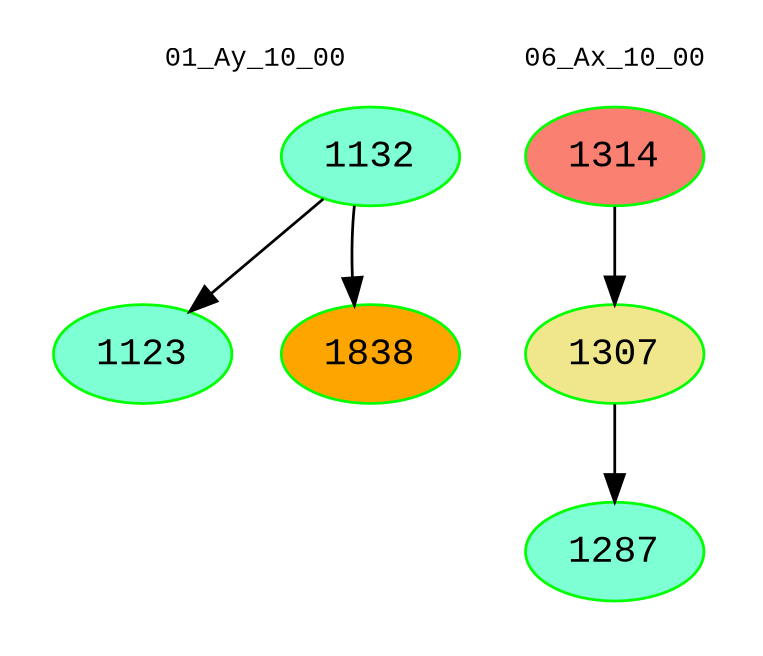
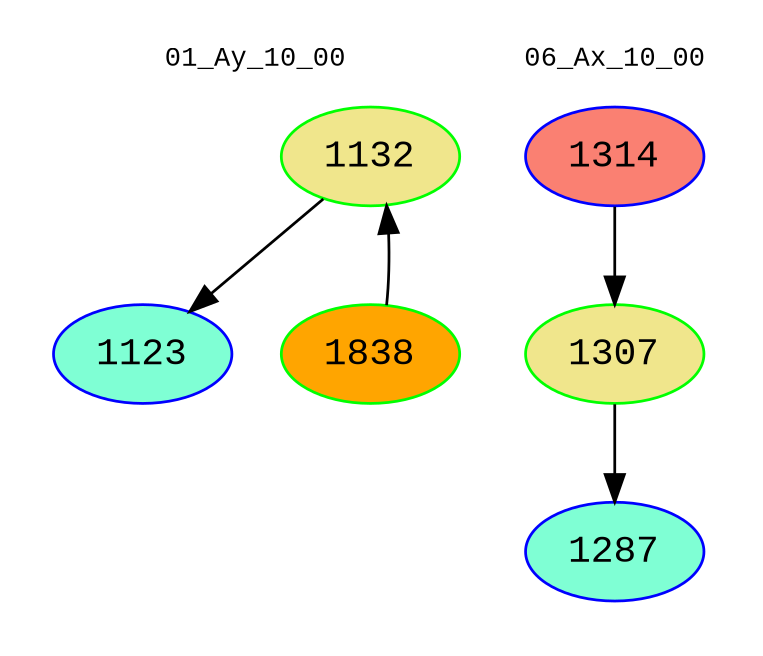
(370, 156) -> (370, 156)
(615, 156) -> (615, 156)
(352, 241) -> (389, 269)
(143, 354) -> (143, 354)
(615, 552) -> (615, 552)
